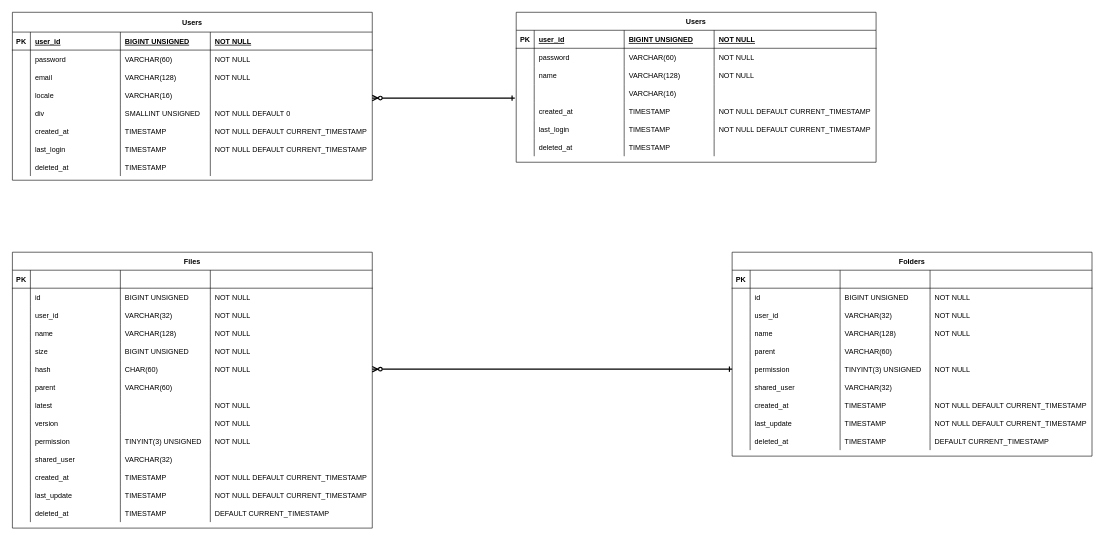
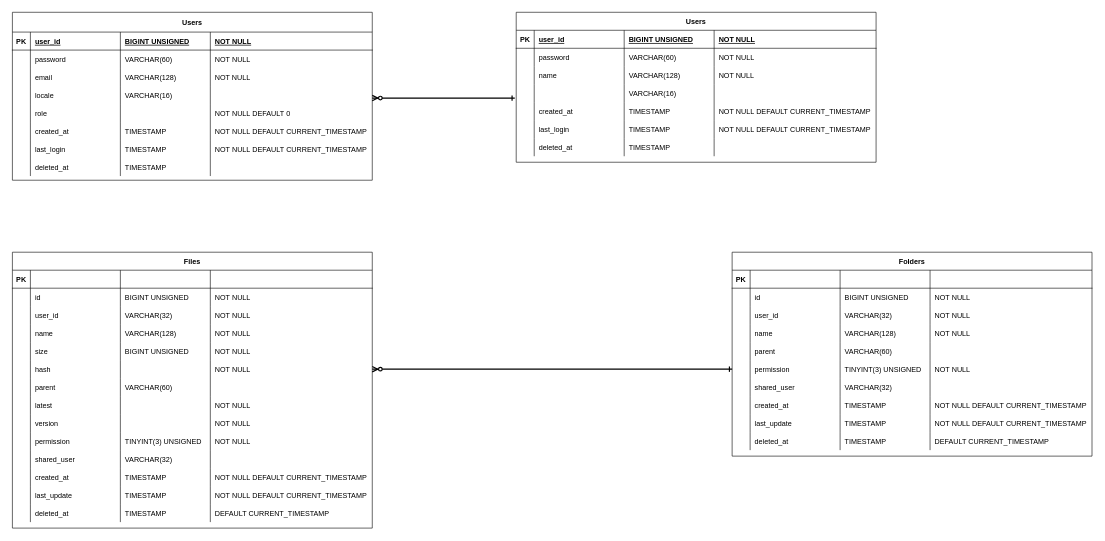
(40, 113) -> (42, 113)
(165, 113) -> none
(165, 369) -> none
